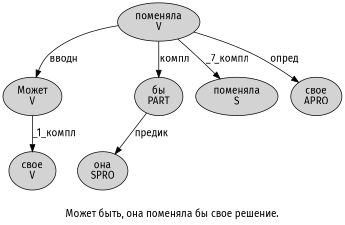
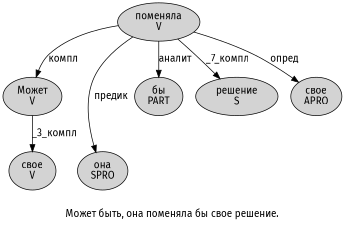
(64, 59) -> (64, 59)
(175, 59) -> (175, 59)
(237, 96) -> (237, 96)
(133, 131) -> (92, 83)
(54, 134) -> (54, 134)
